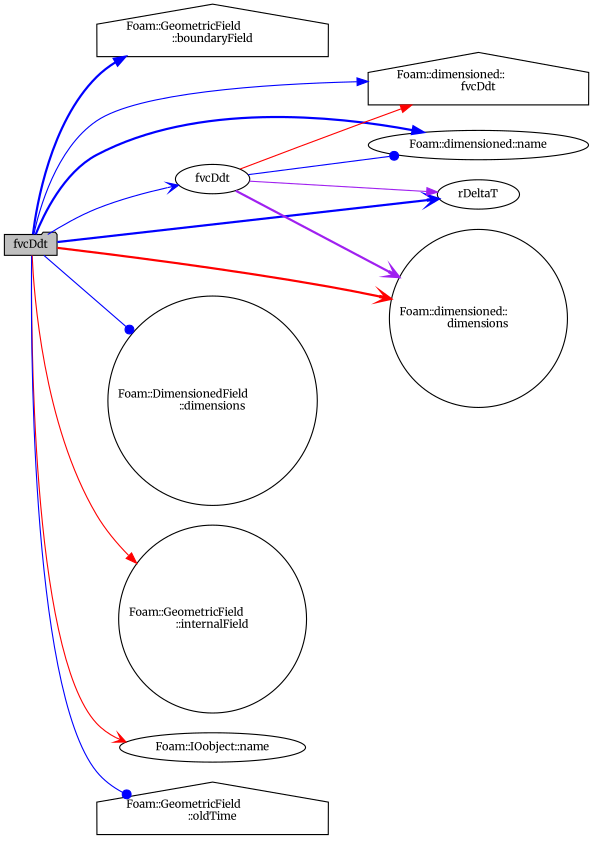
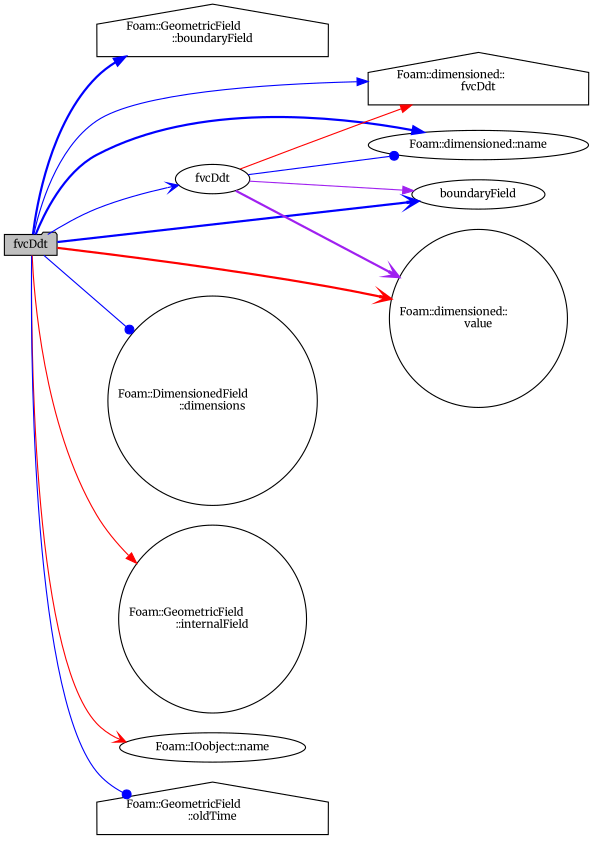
(478, 194) -> (478, 194)
(478, 318) -> (478, 318)
